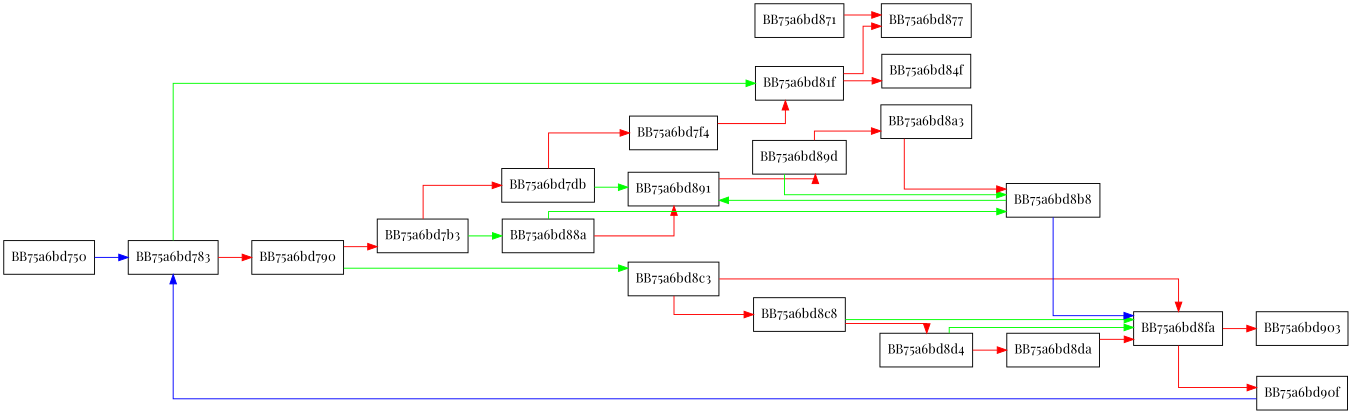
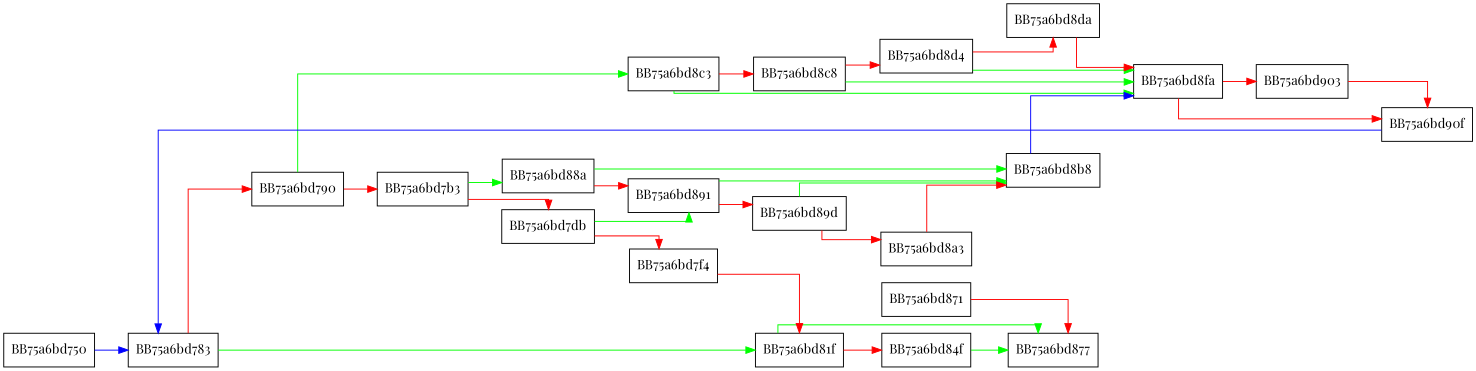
(863, 55) -> (904, 325)
none -> (1396, 81)
(867, 200) -> (788, 181)
(960, 279) -> (898, 93)
none -> (985, 350)
